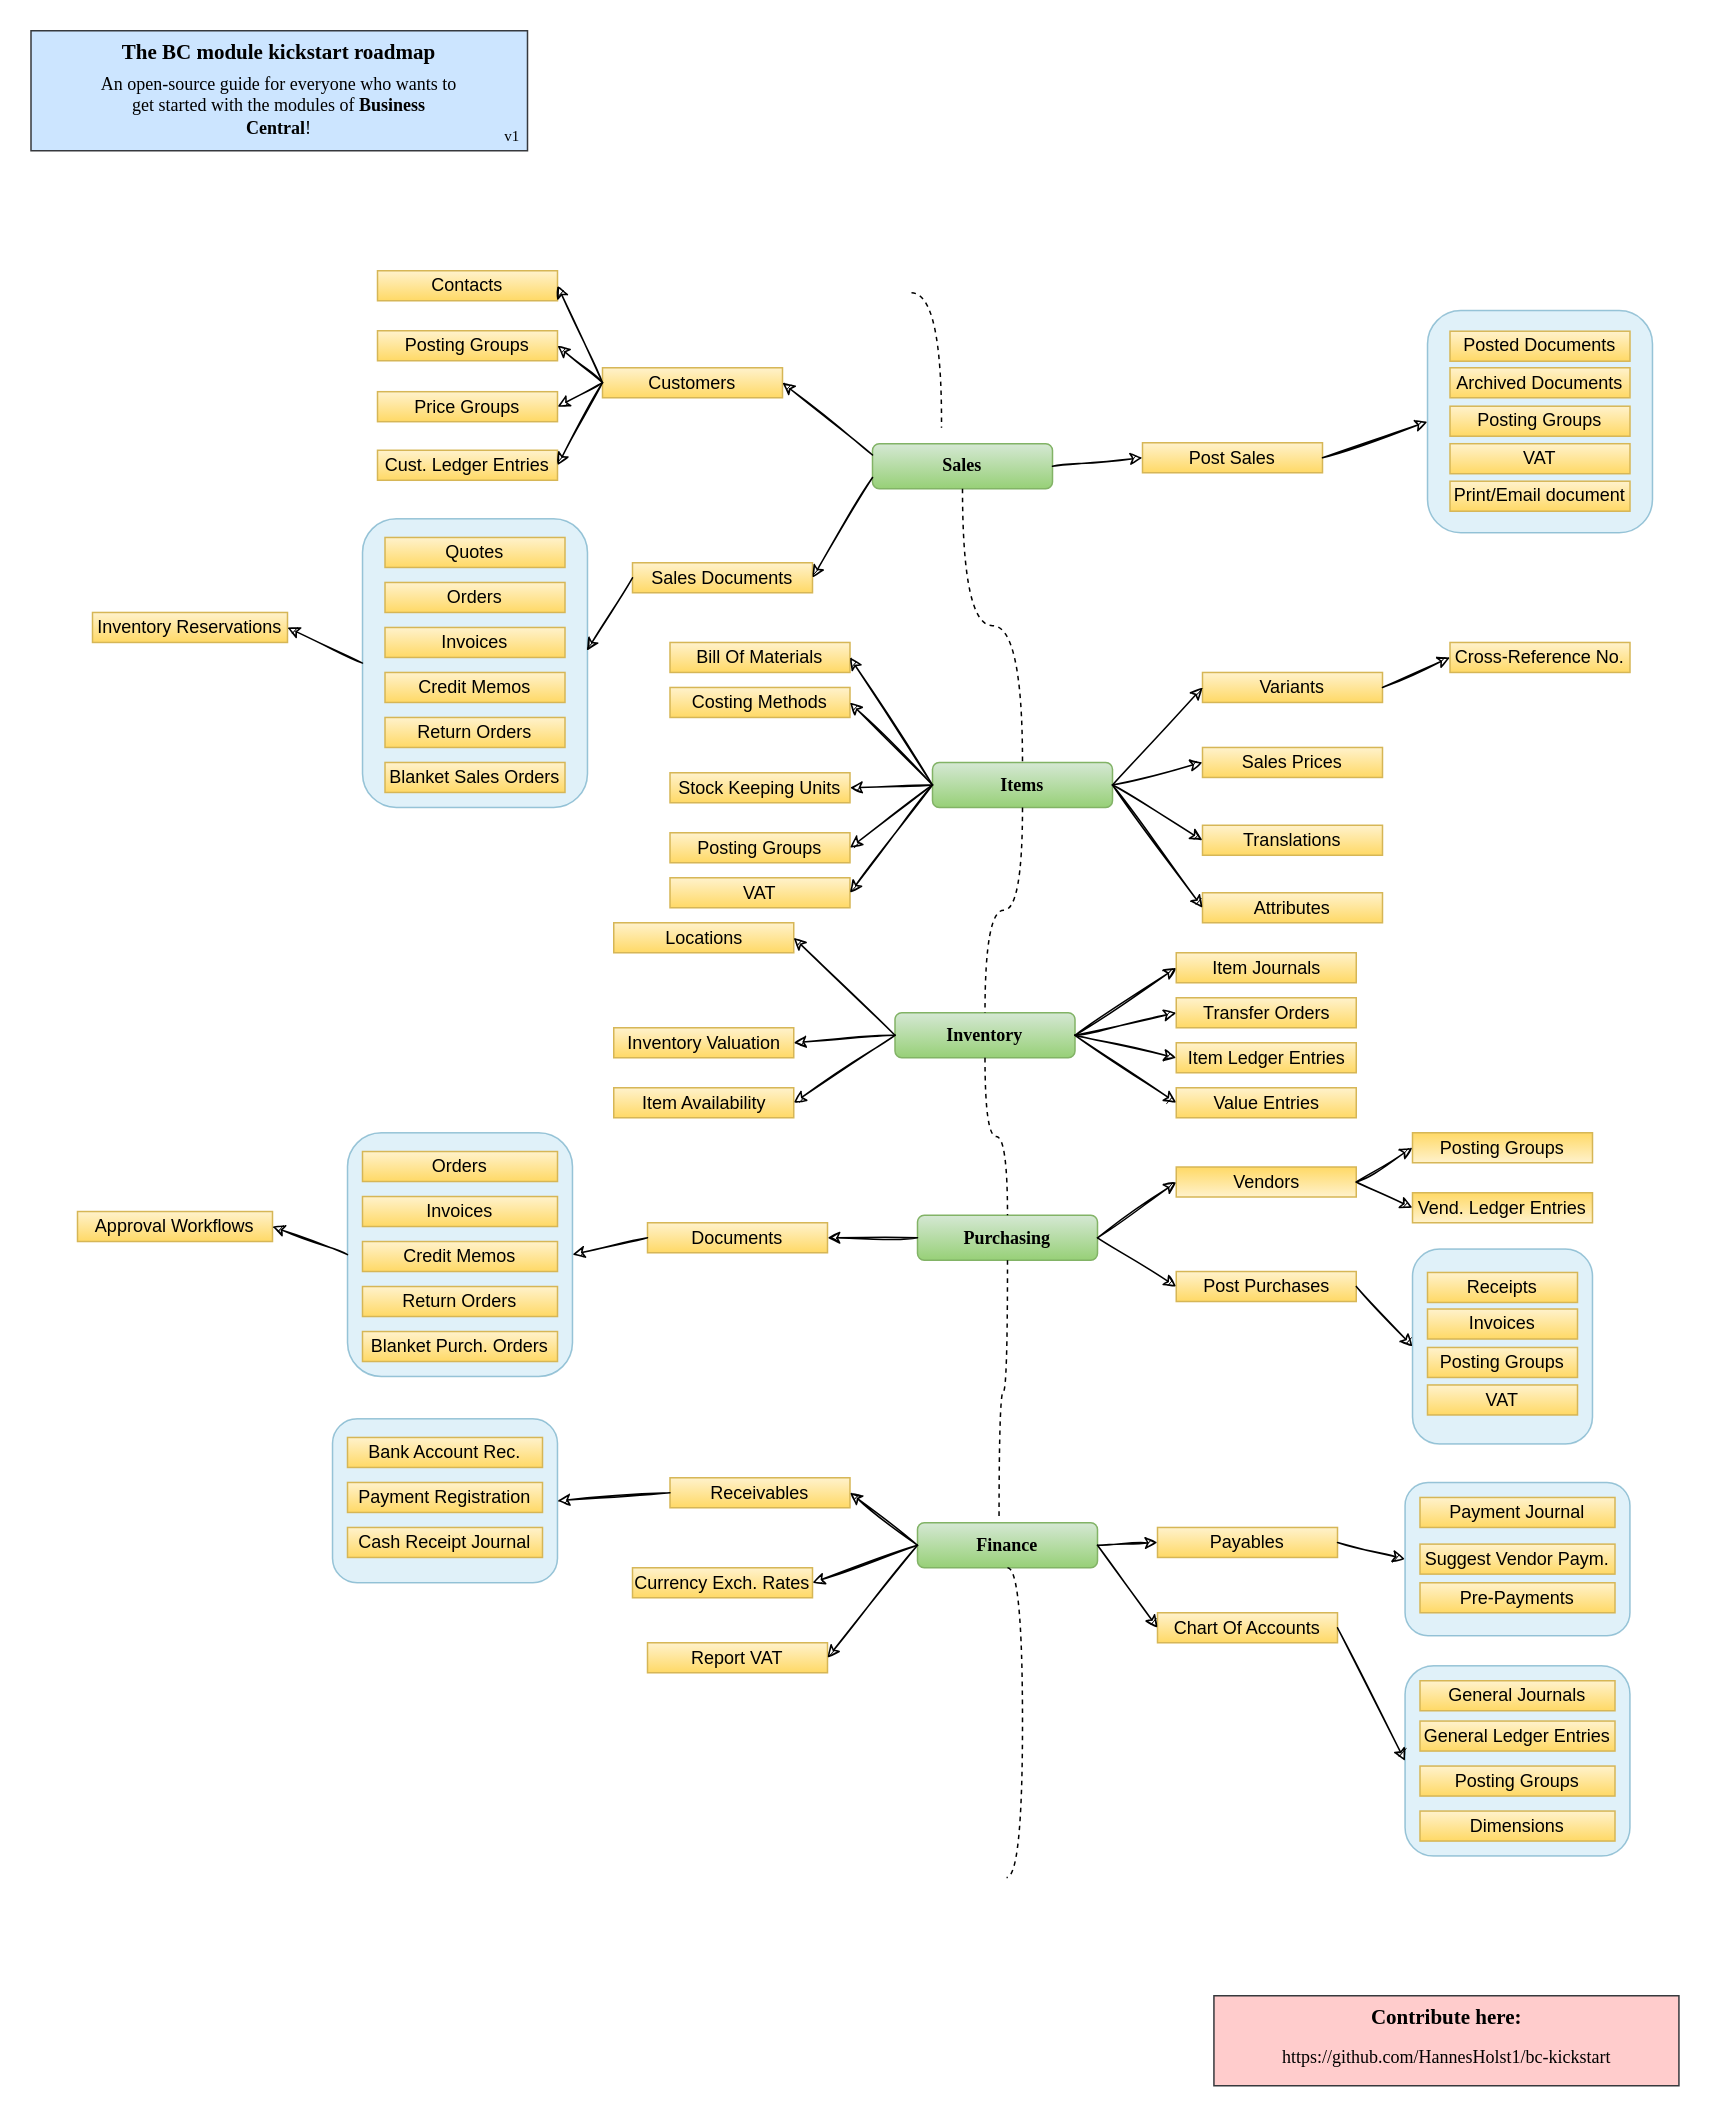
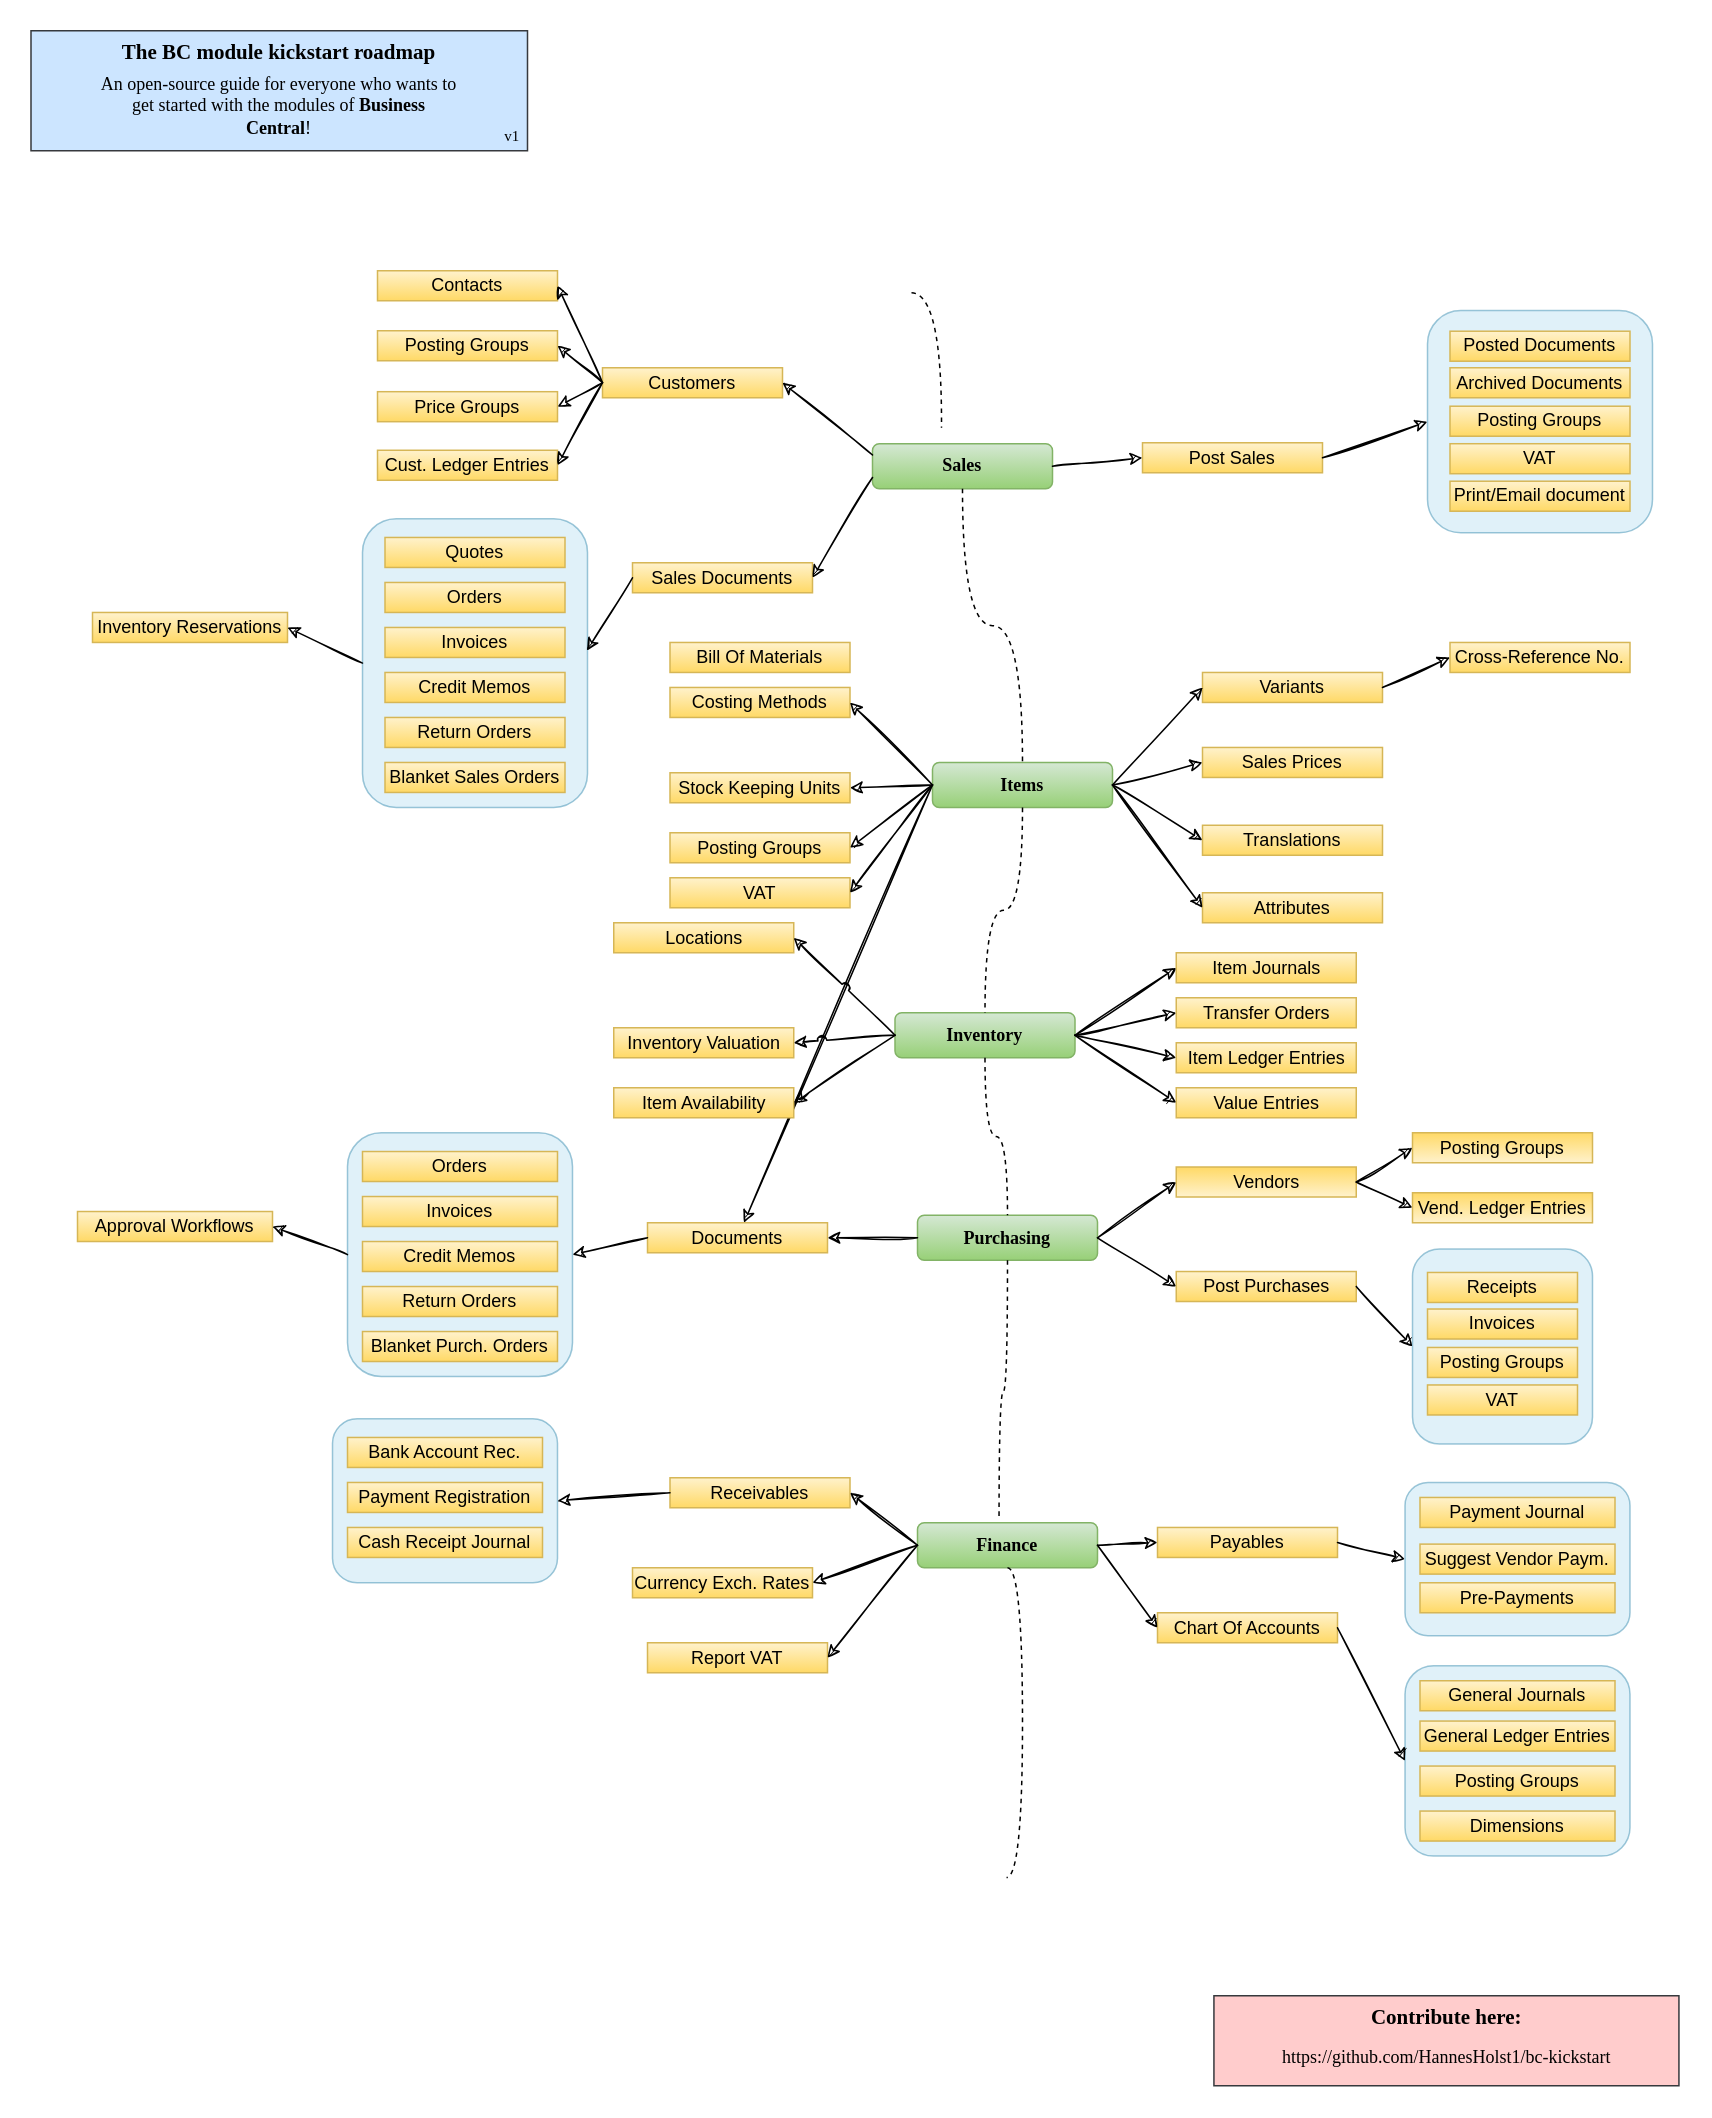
(890, 720) -> (861, 950)
